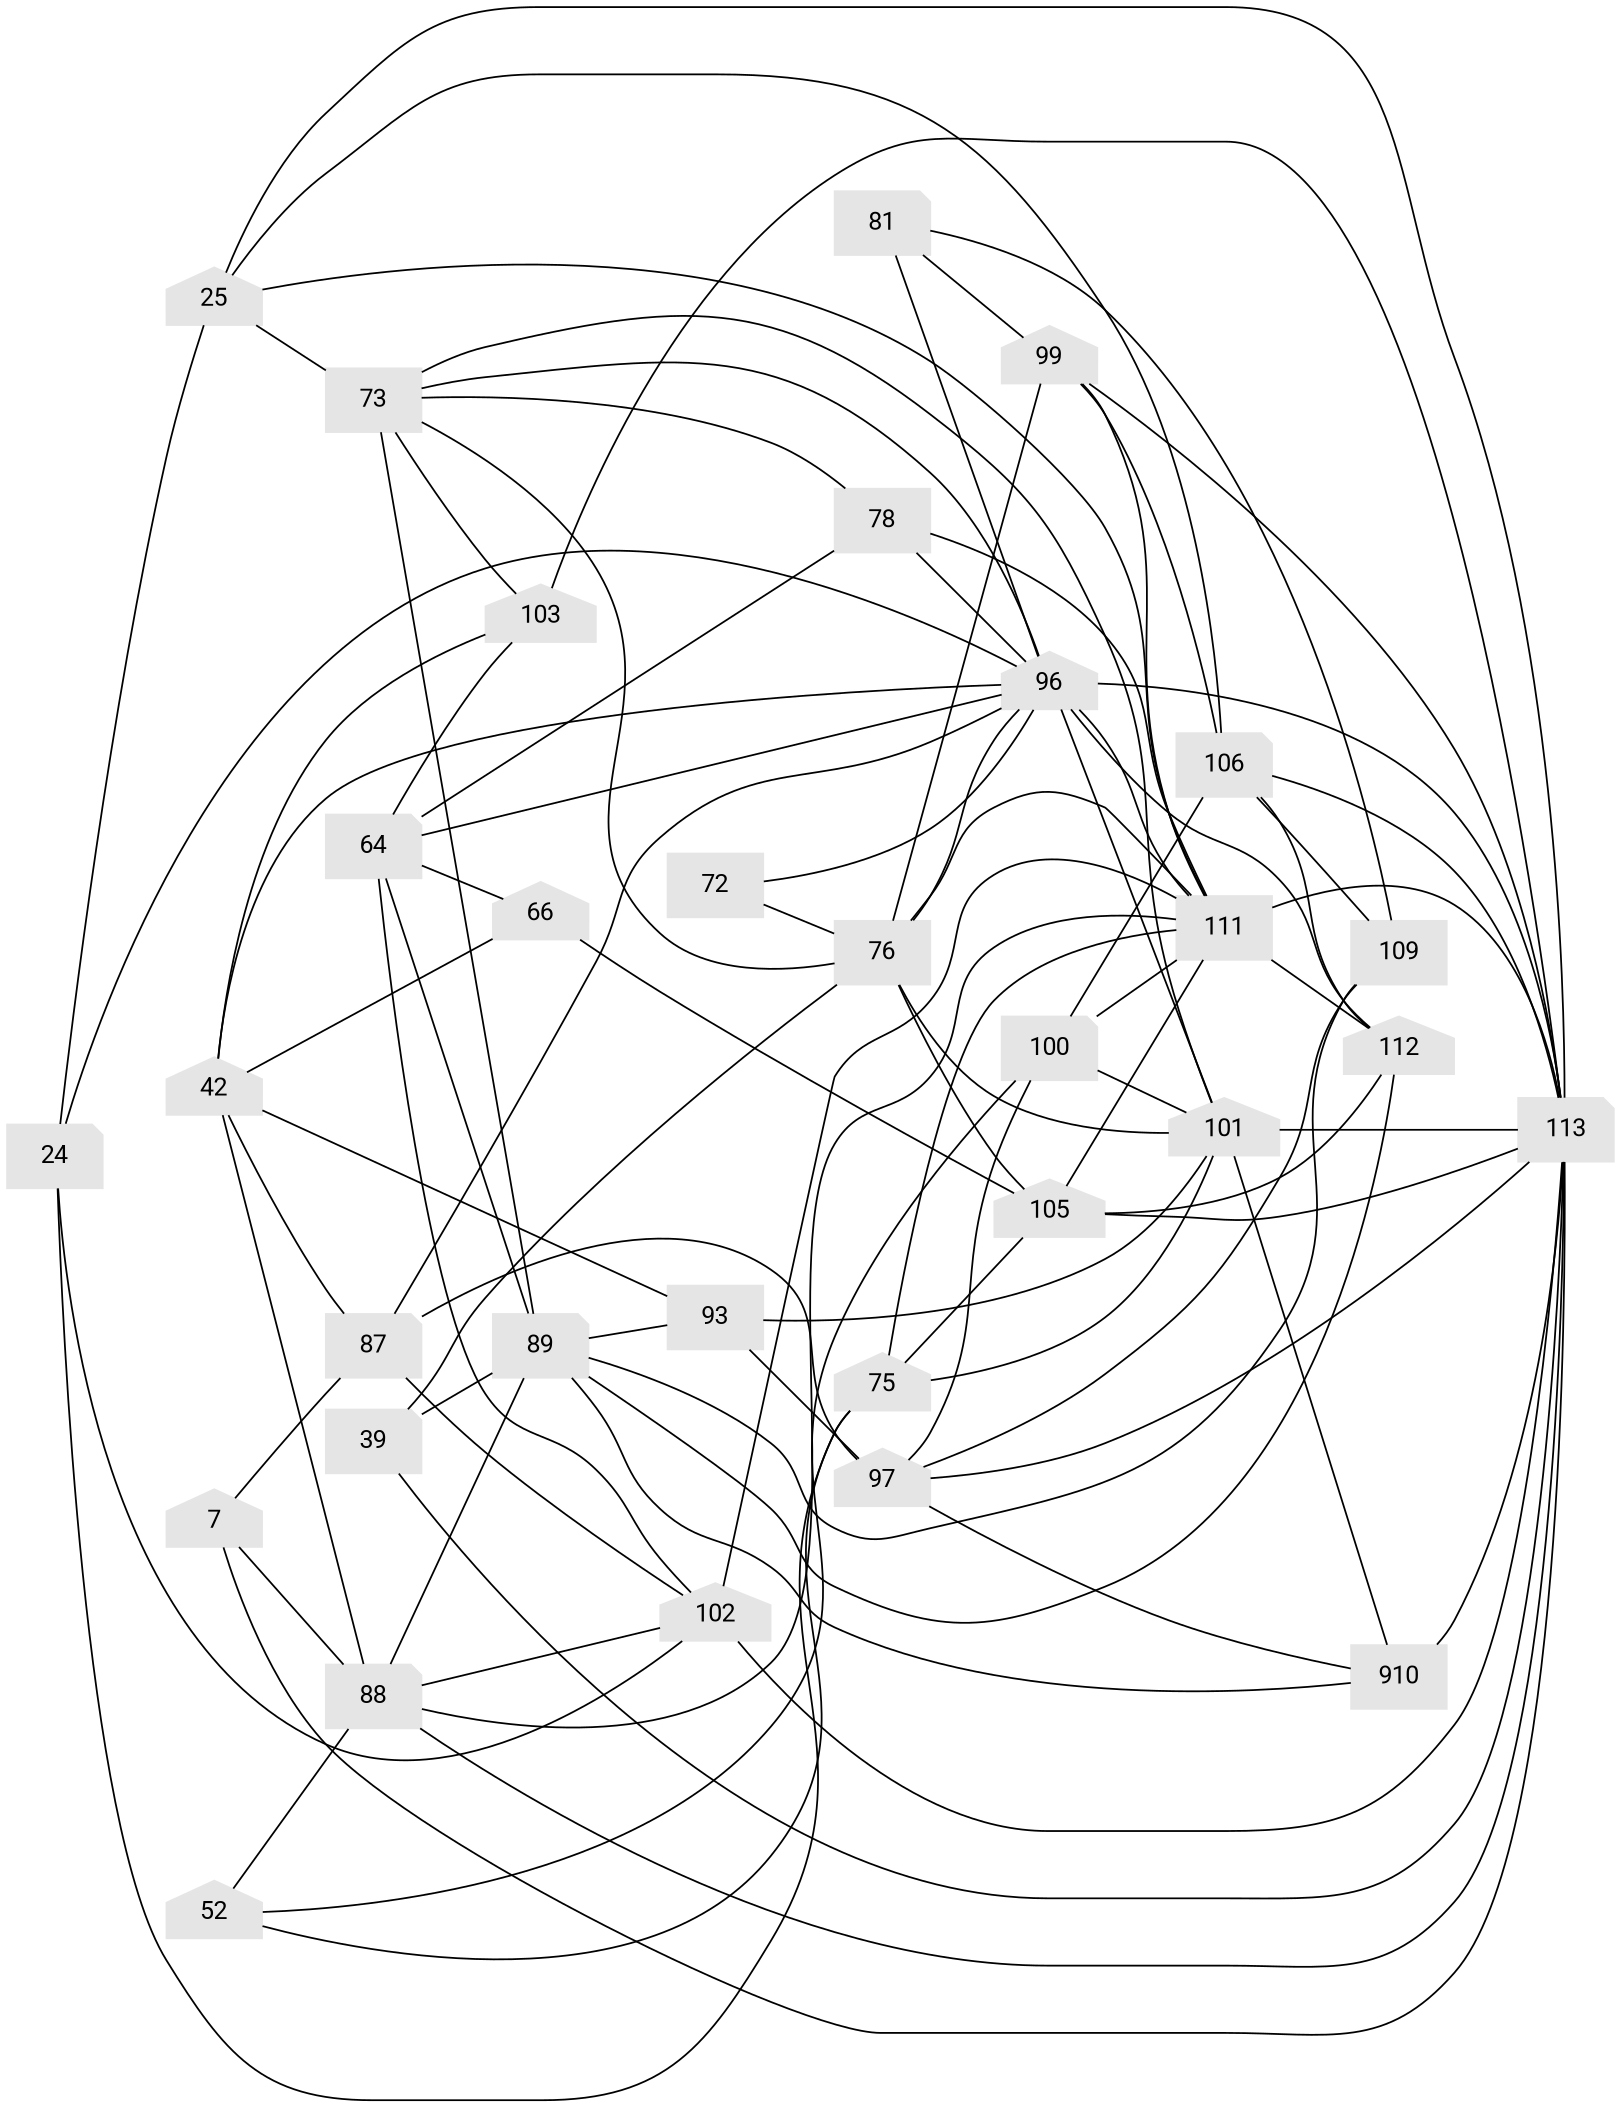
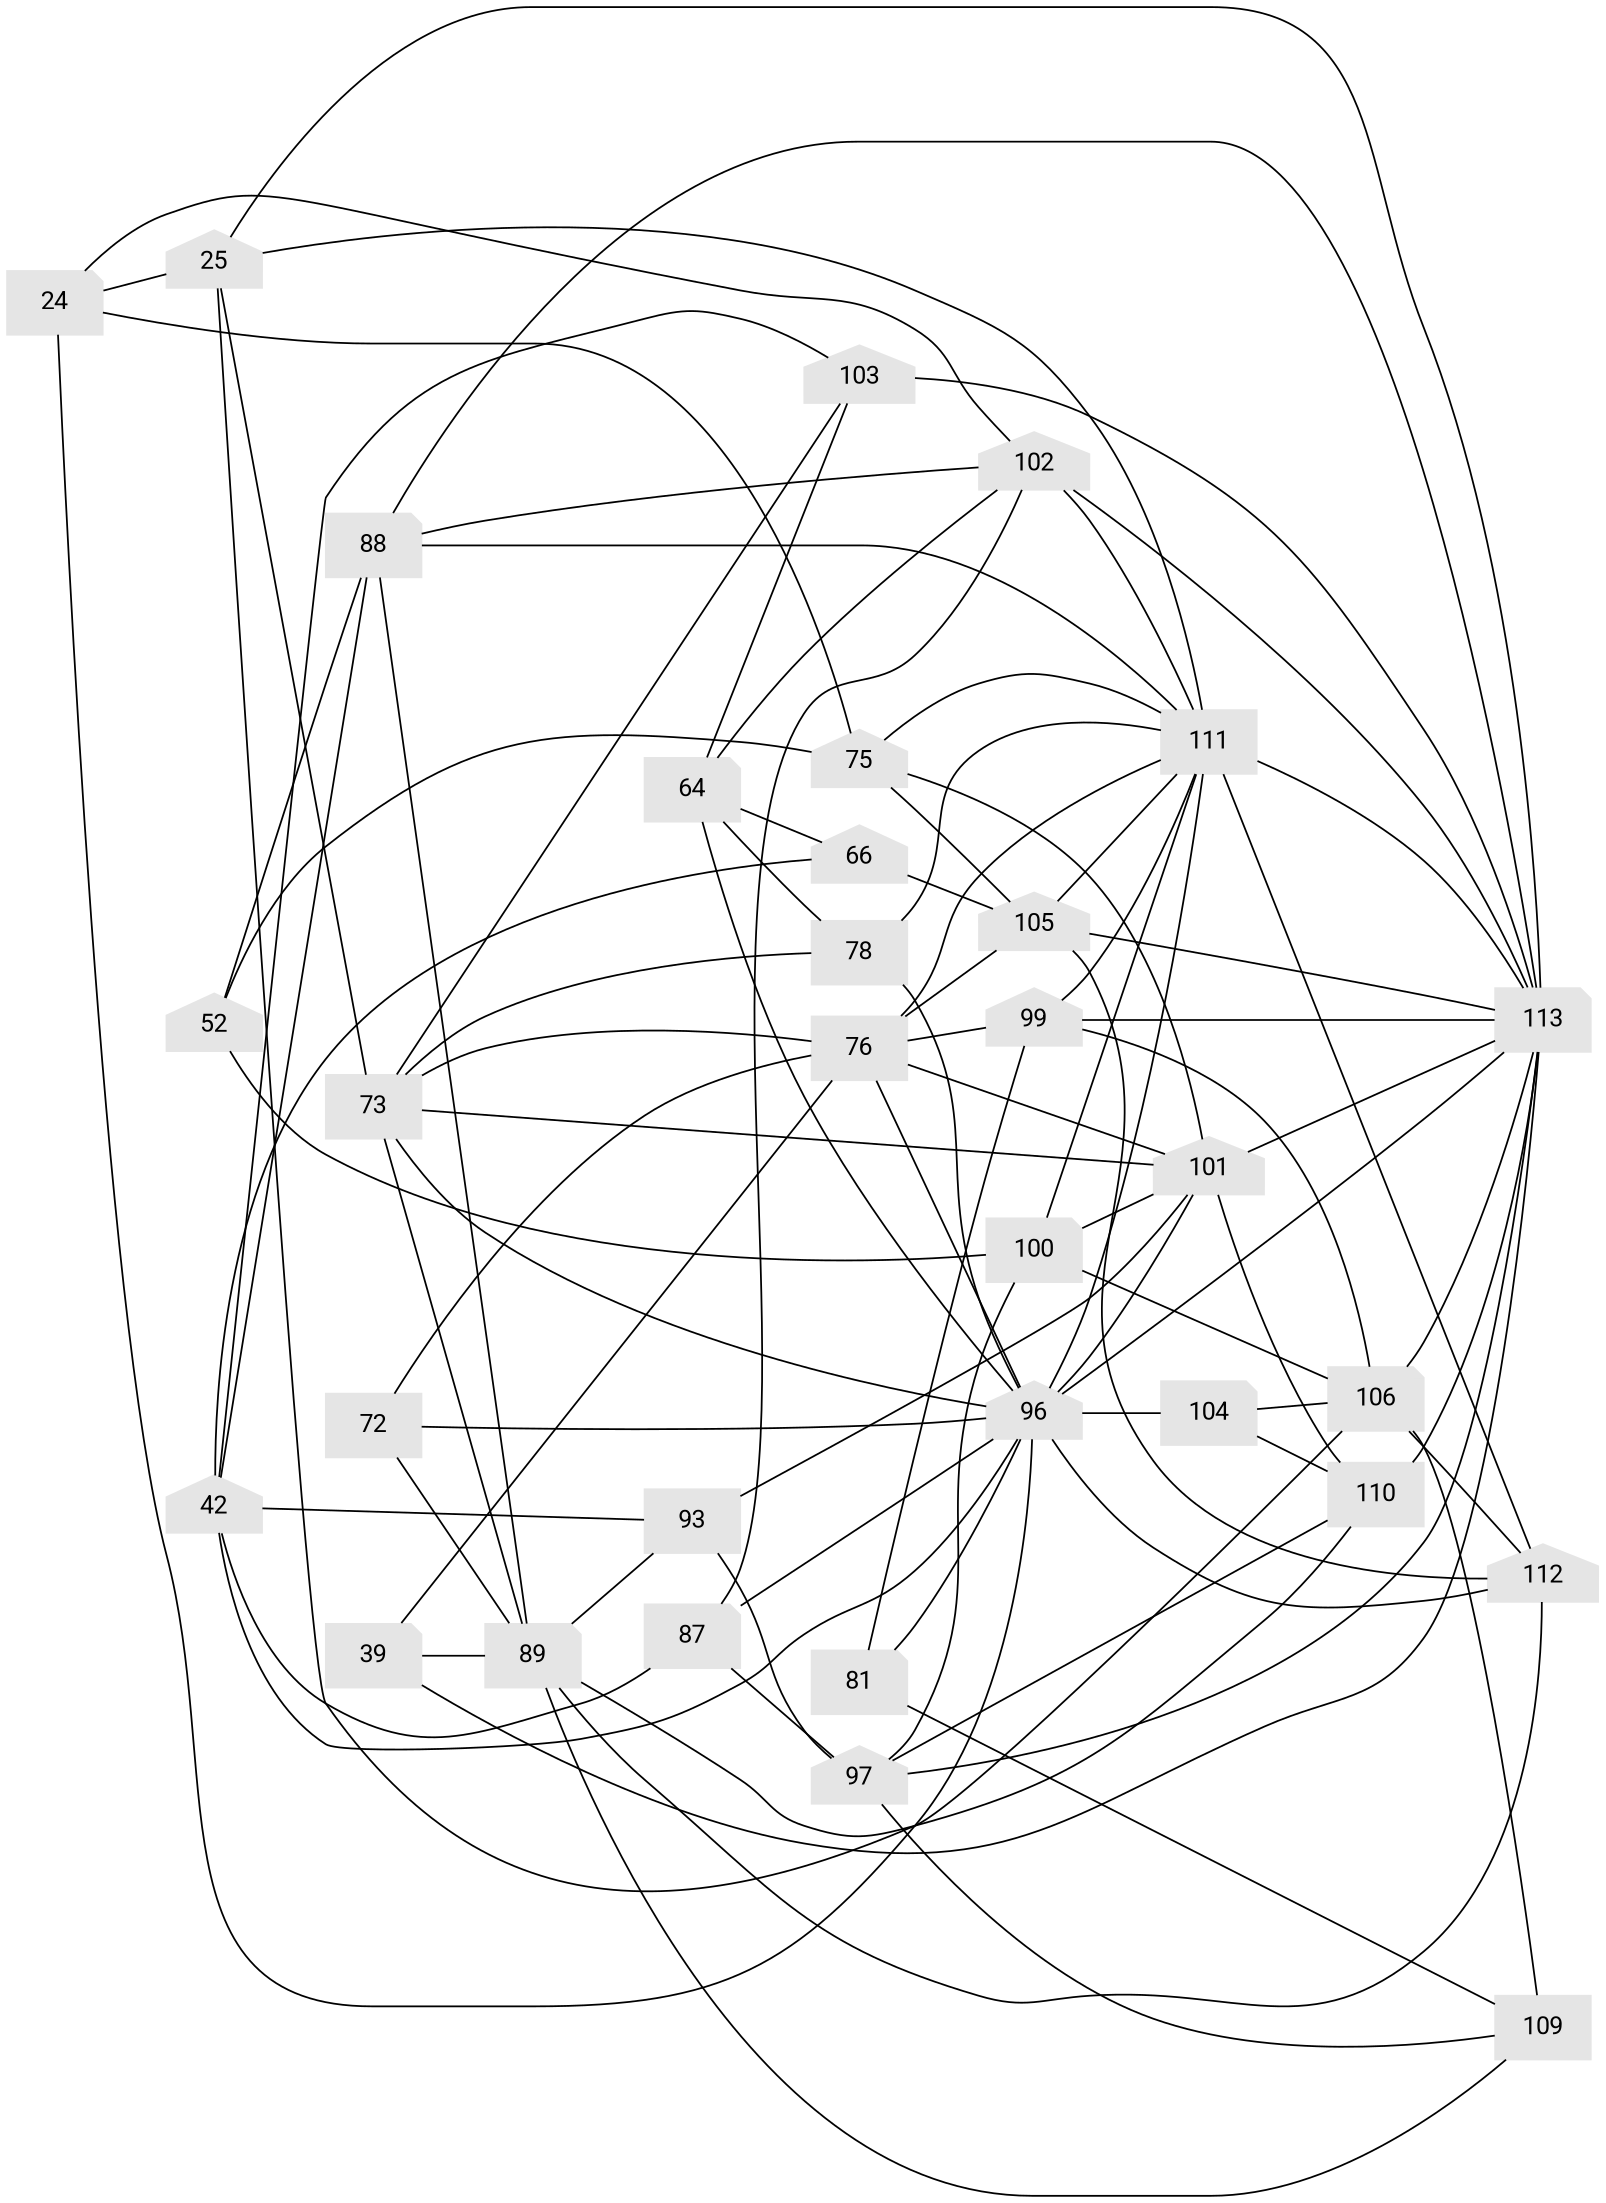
(457, 1096) -> (453, 1540)
none -> (1209, 1413)
(214, 1521) -> none
(1399, 1677) -> (1376, 1495)
